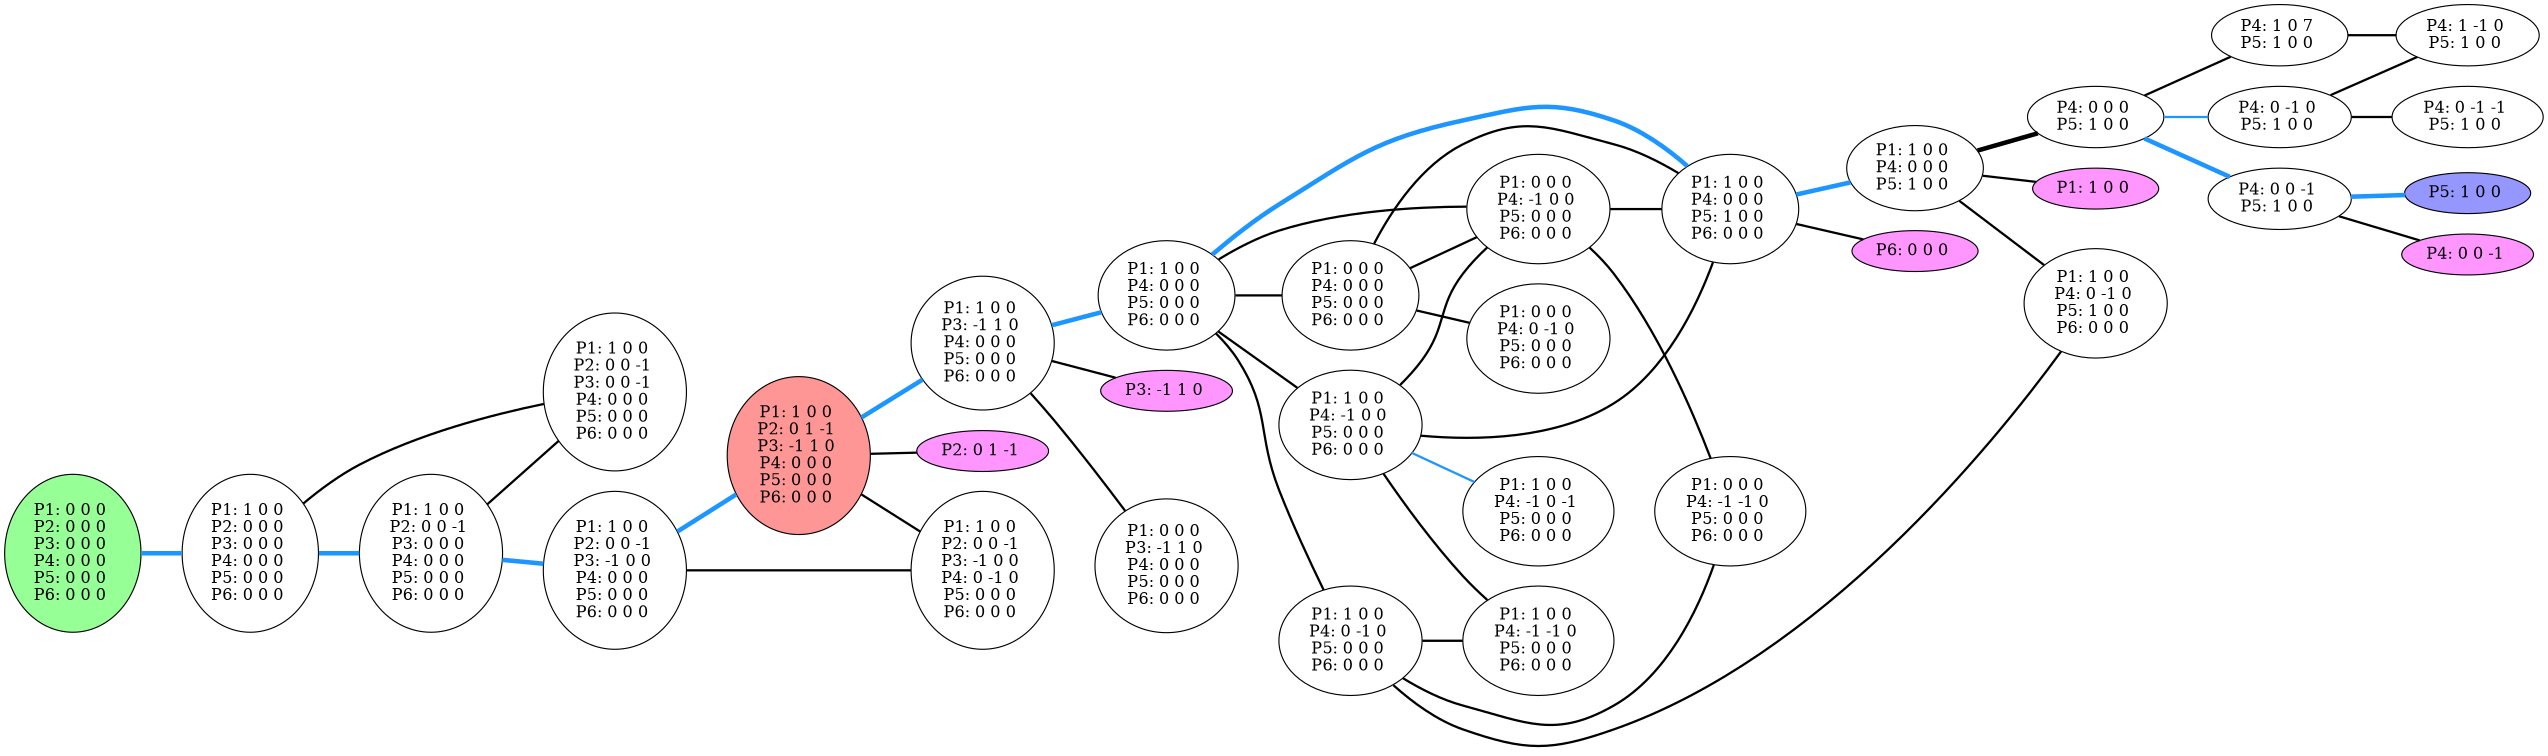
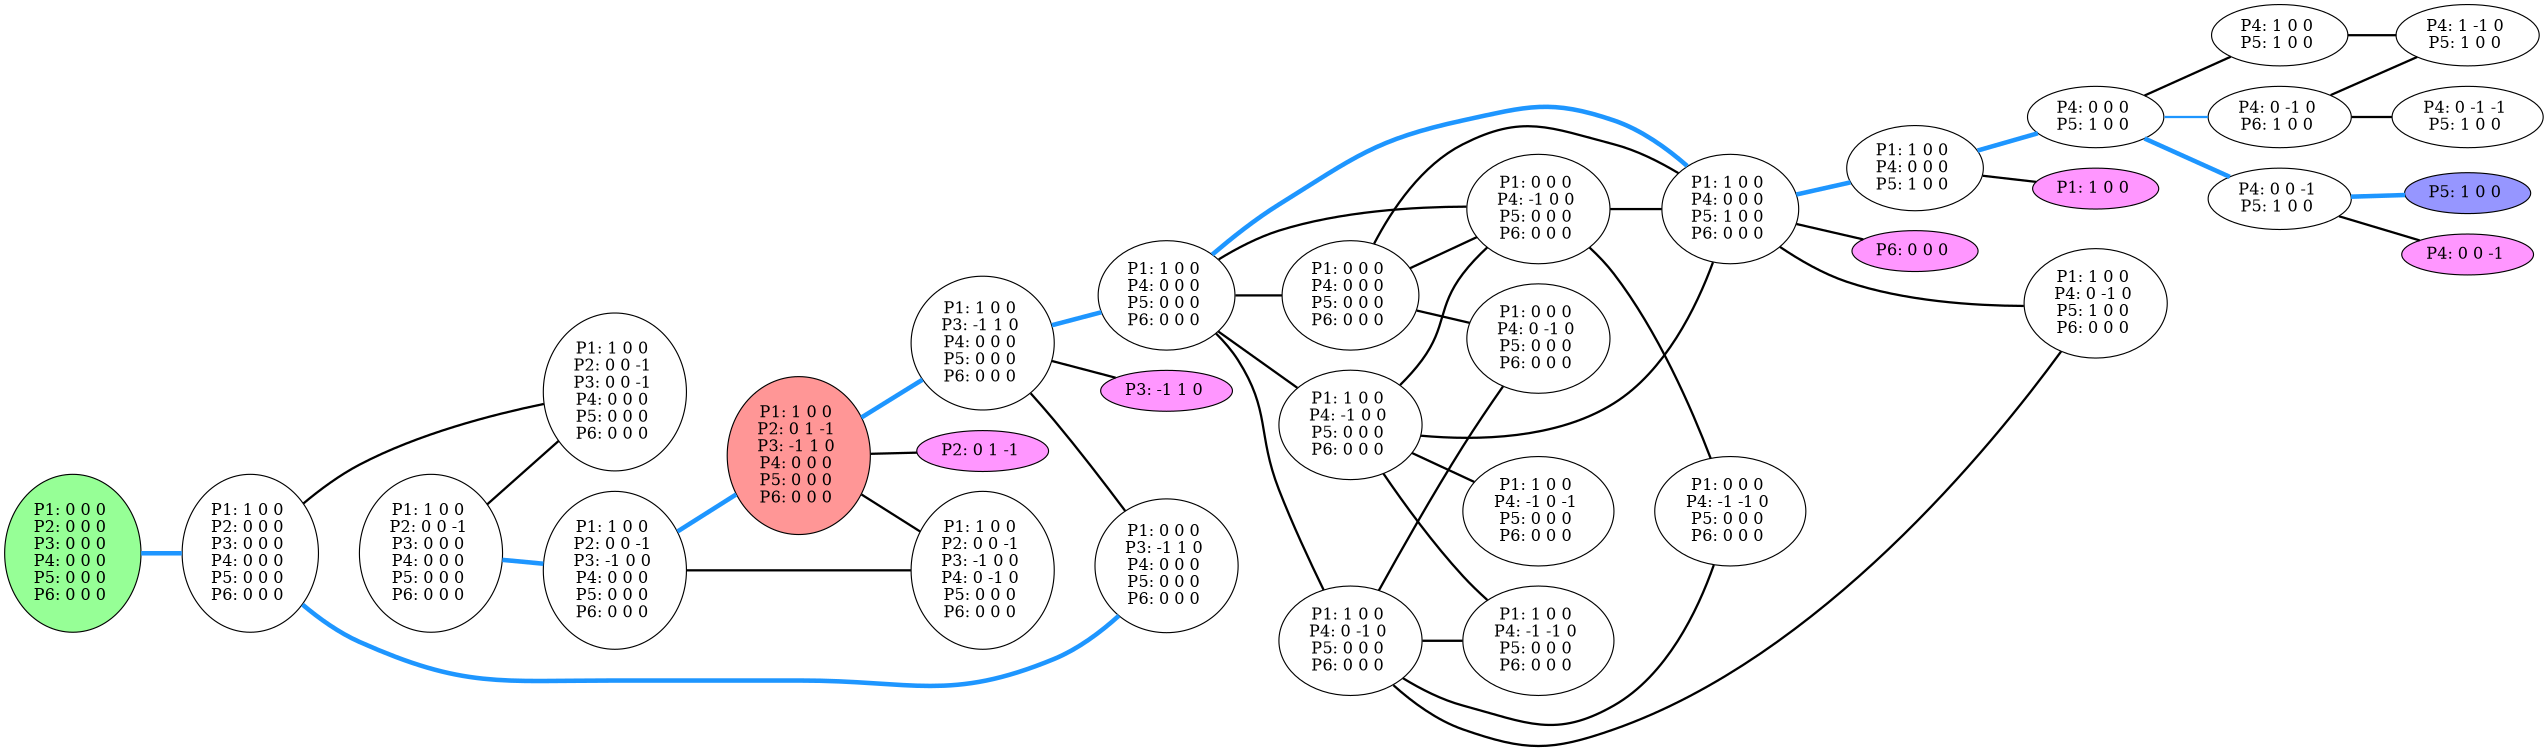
(2280, 35) -> (2280, 35)
(2280, 117) -> (2280, 117)
(2008, 142) -> (2008, 142)
(2002, 233) -> (1897, 295)
(1443, 467) -> (1442, 467)
none -> (1438, 487)
(339, 553) -> (711, 681)
